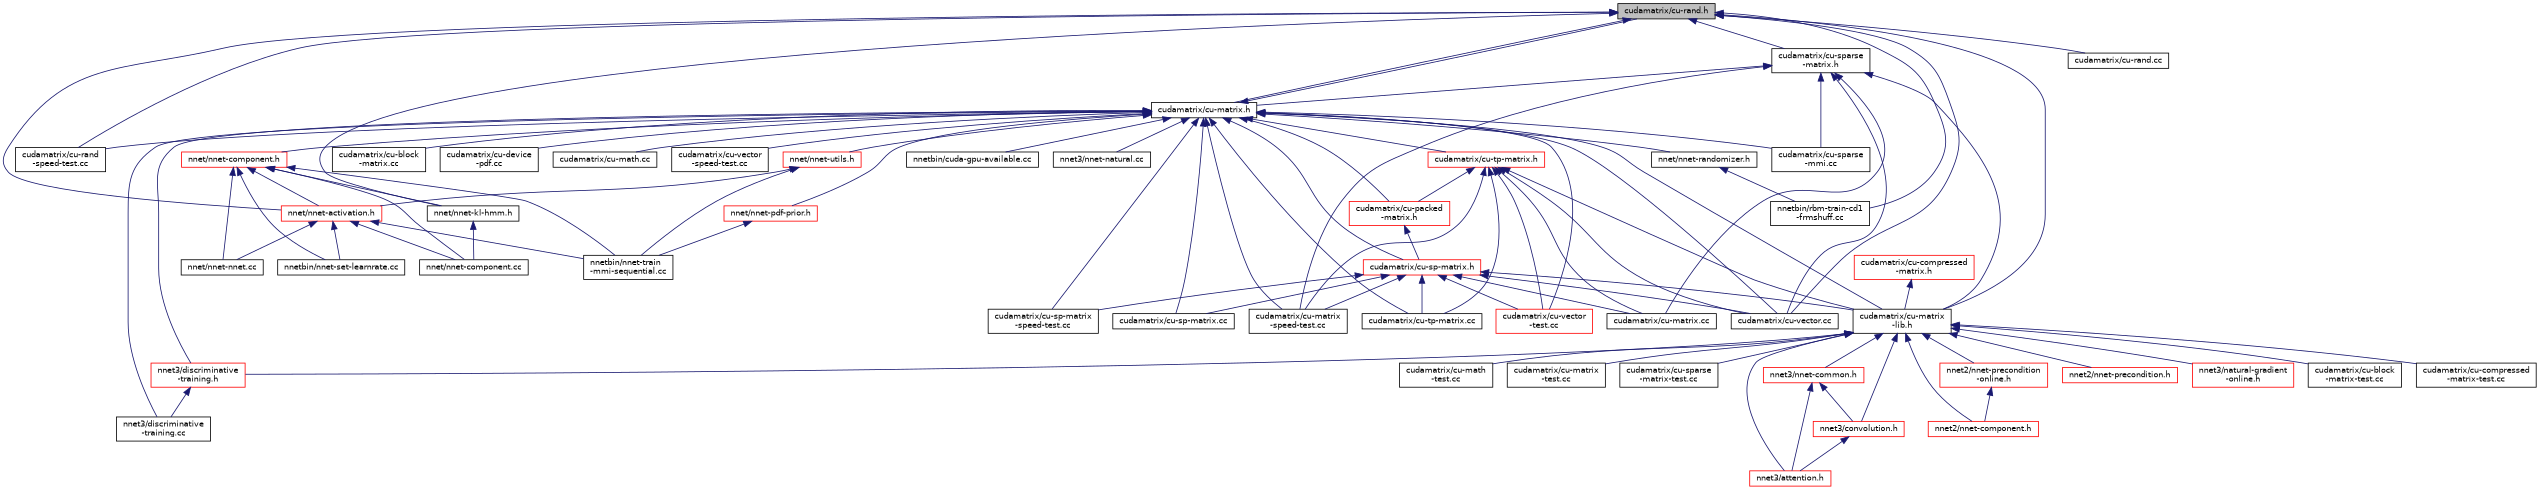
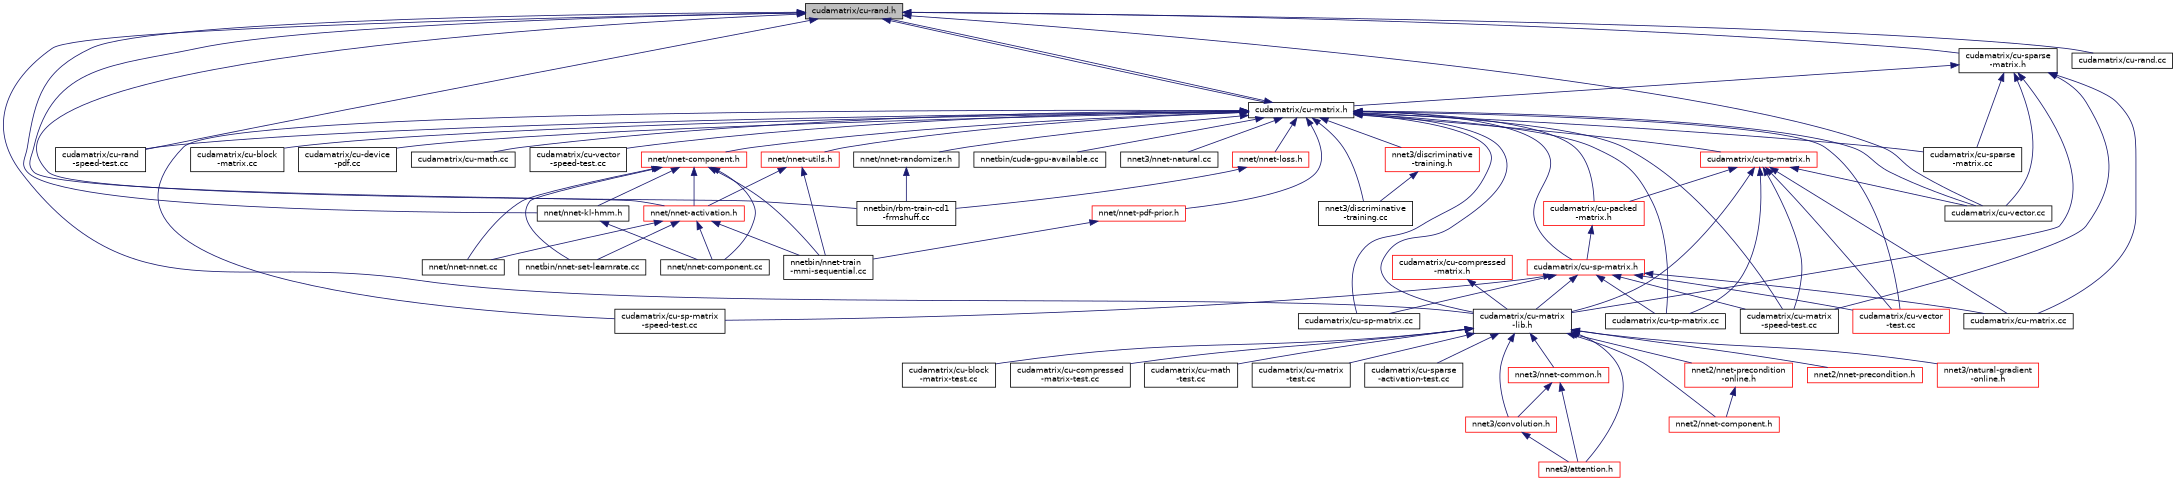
none -> (1271, 160)
(1821, 160) -> (1973, 160)
(1620, 293) -> none
(1046, 367) -> none
(1669, 375) -> (1414, 375)
